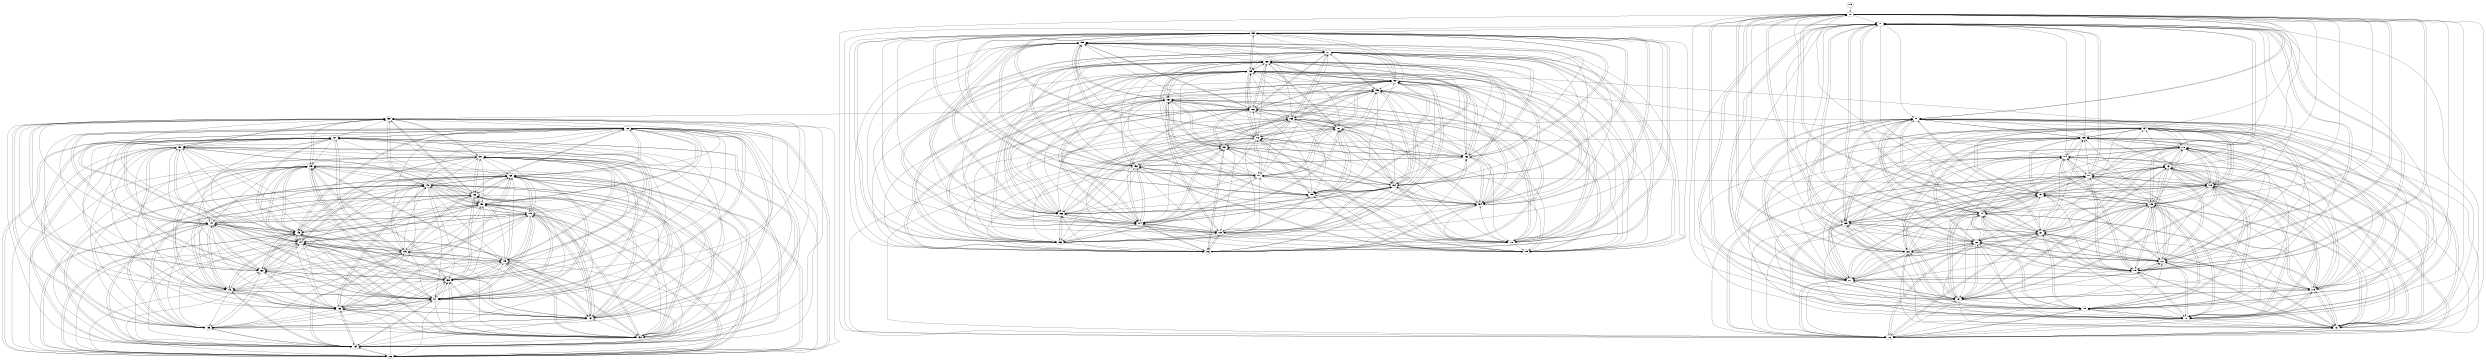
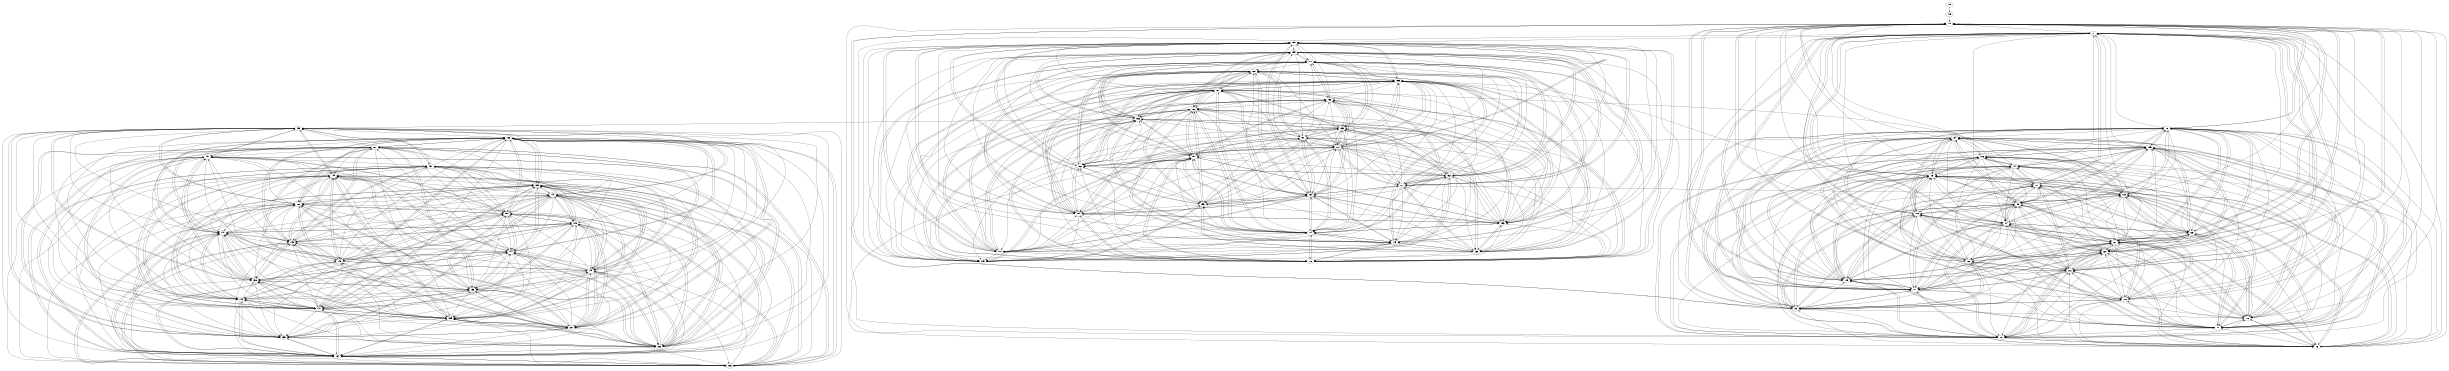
none -> (1949, 5)
(1283, 166) -> (1185, 175)
